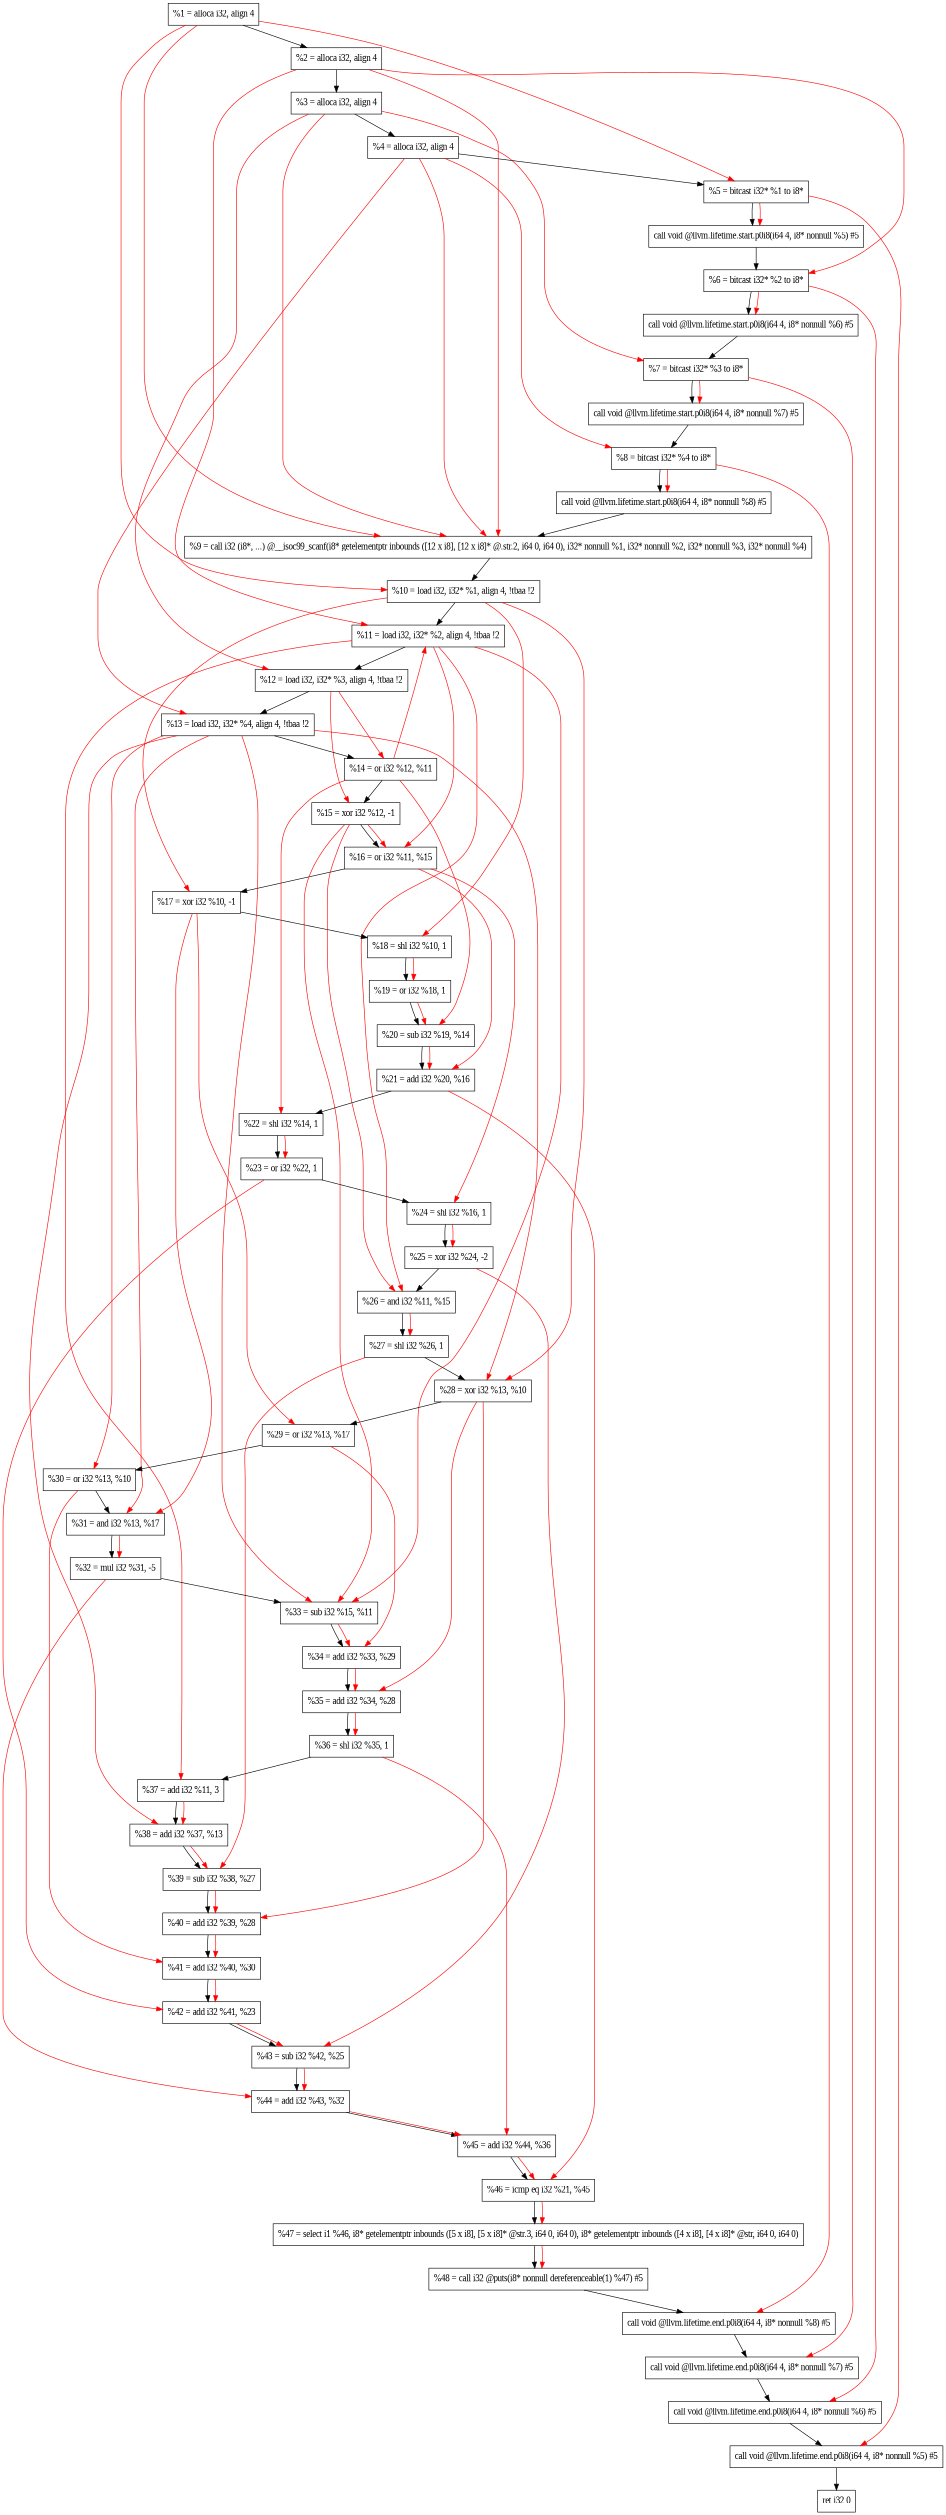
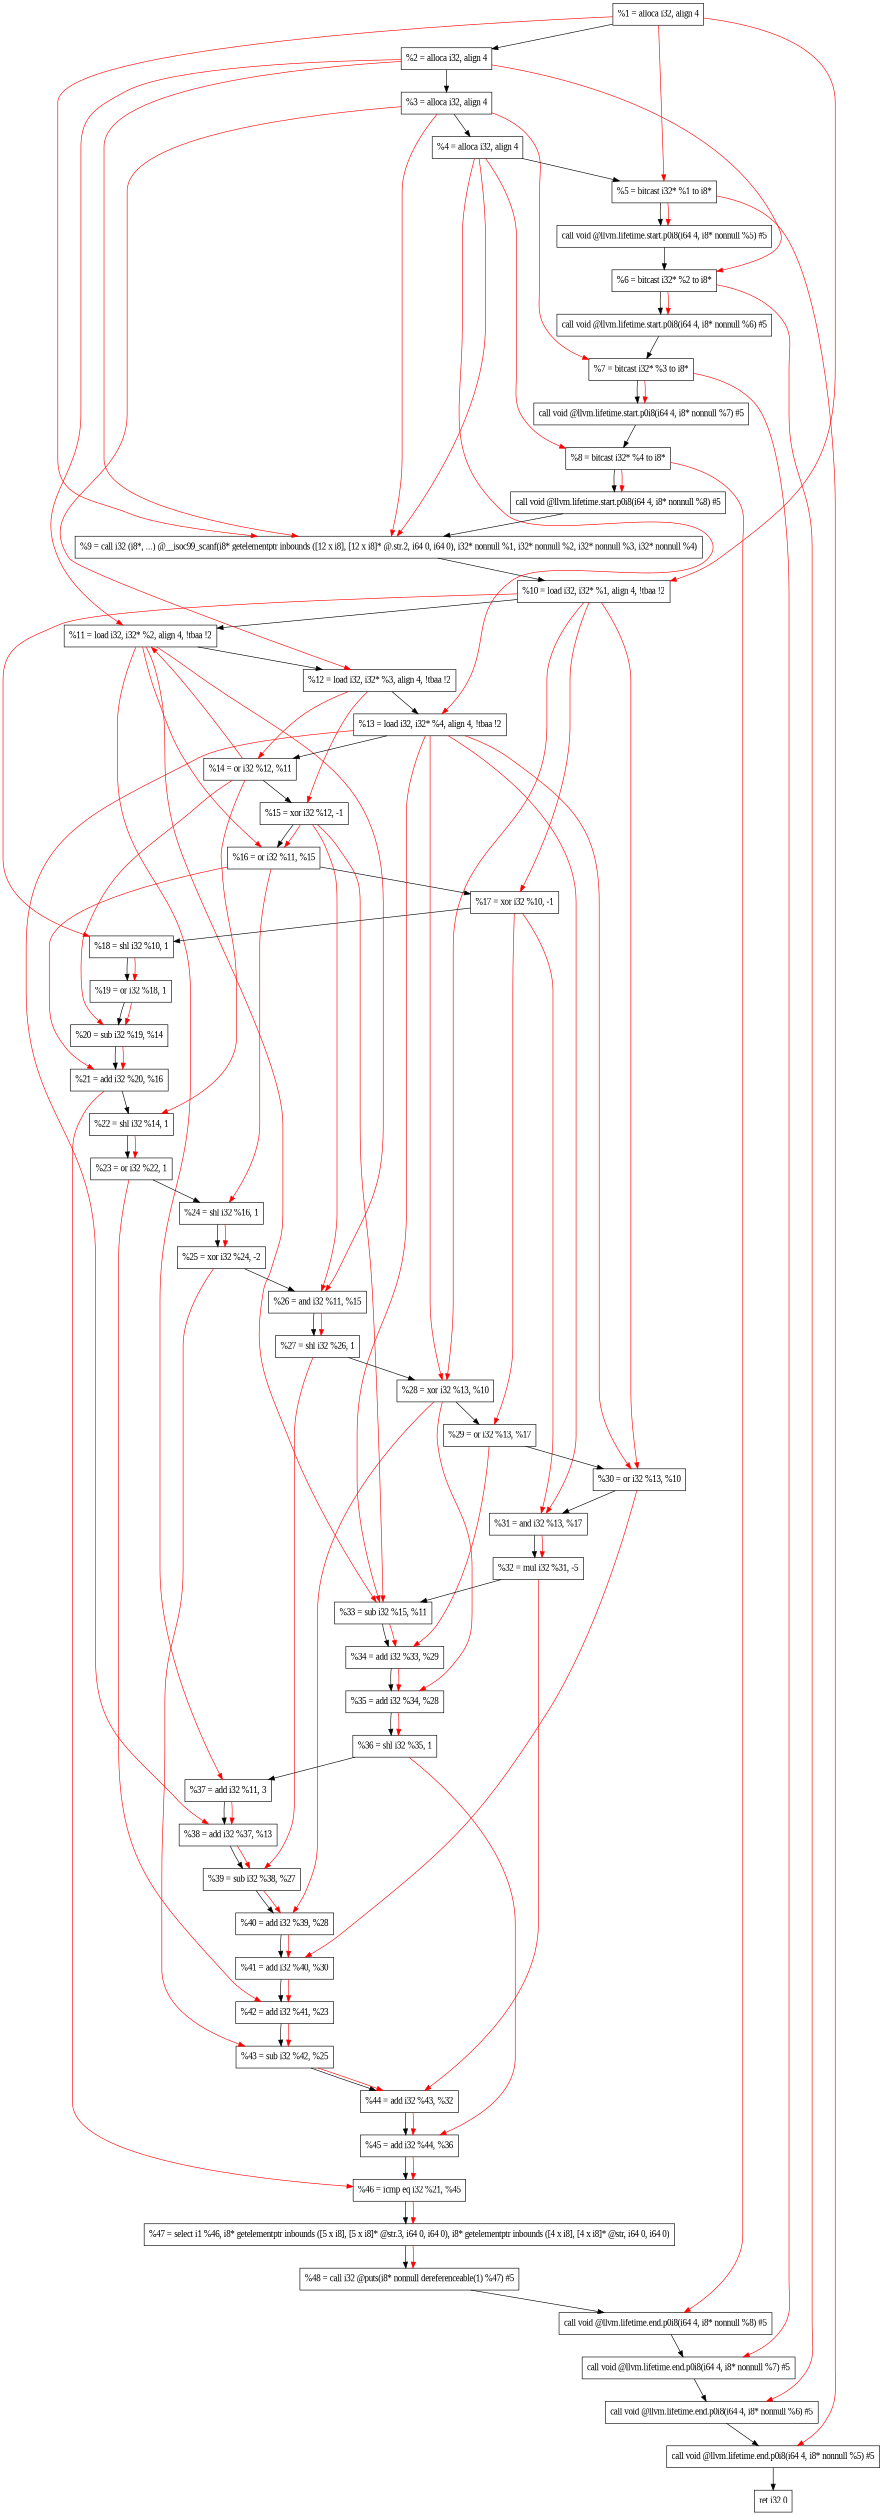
none -> (631, 1029)
